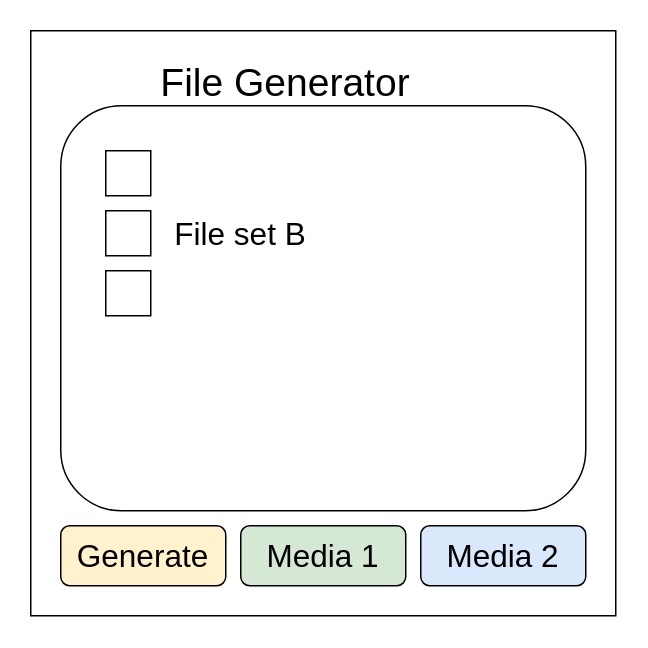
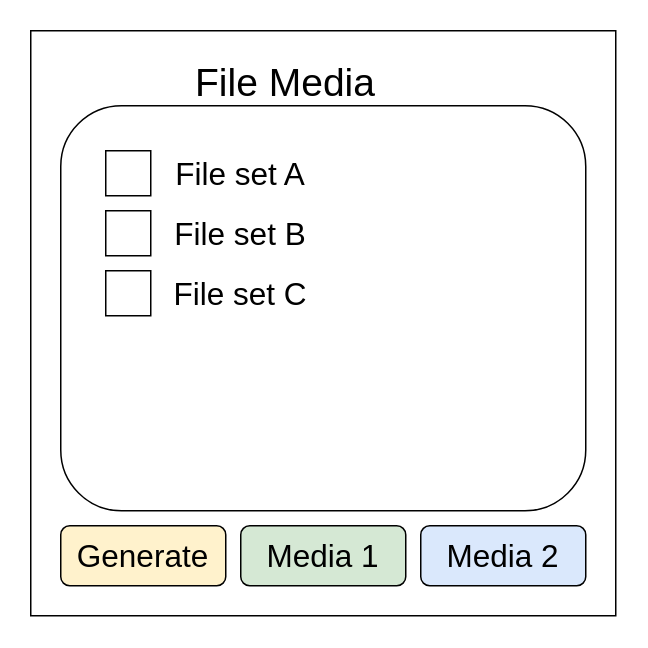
(286, 83) -> (286, 83)
none -> (241, 173)
none -> (241, 293)
